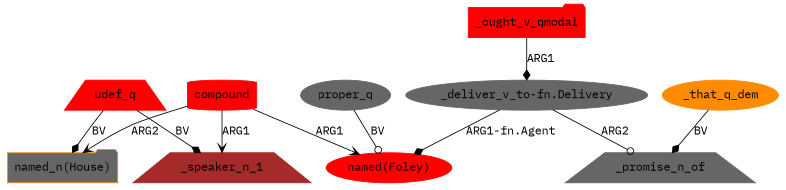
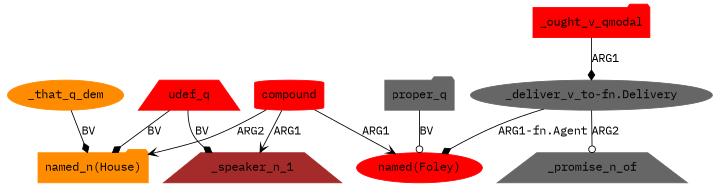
(346, 95) -> (419, 95)
(694, 127) -> (78, 127)
(63, 168) -> (93, 168)
